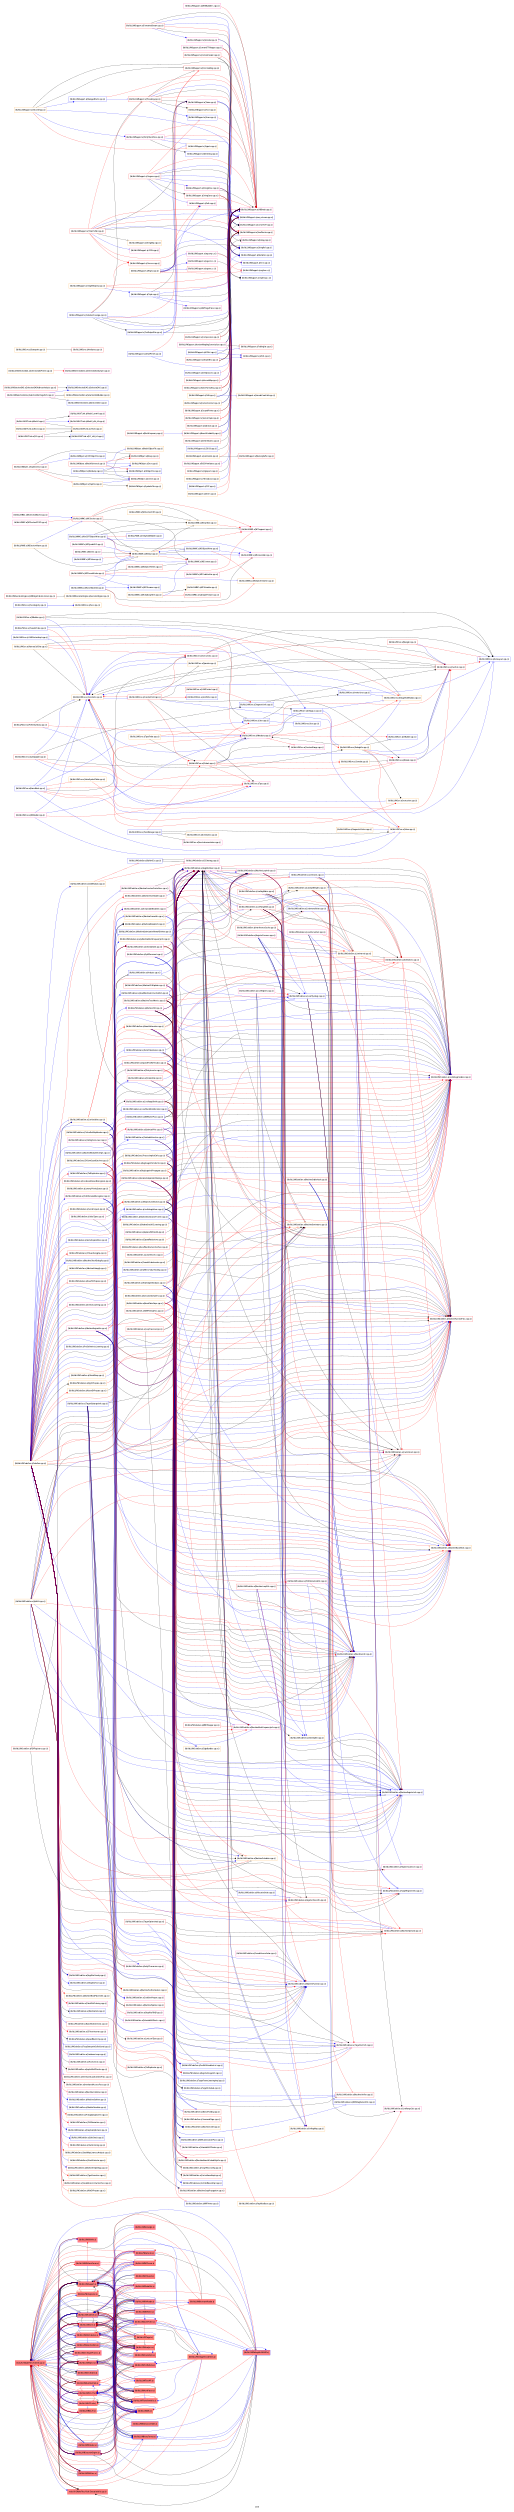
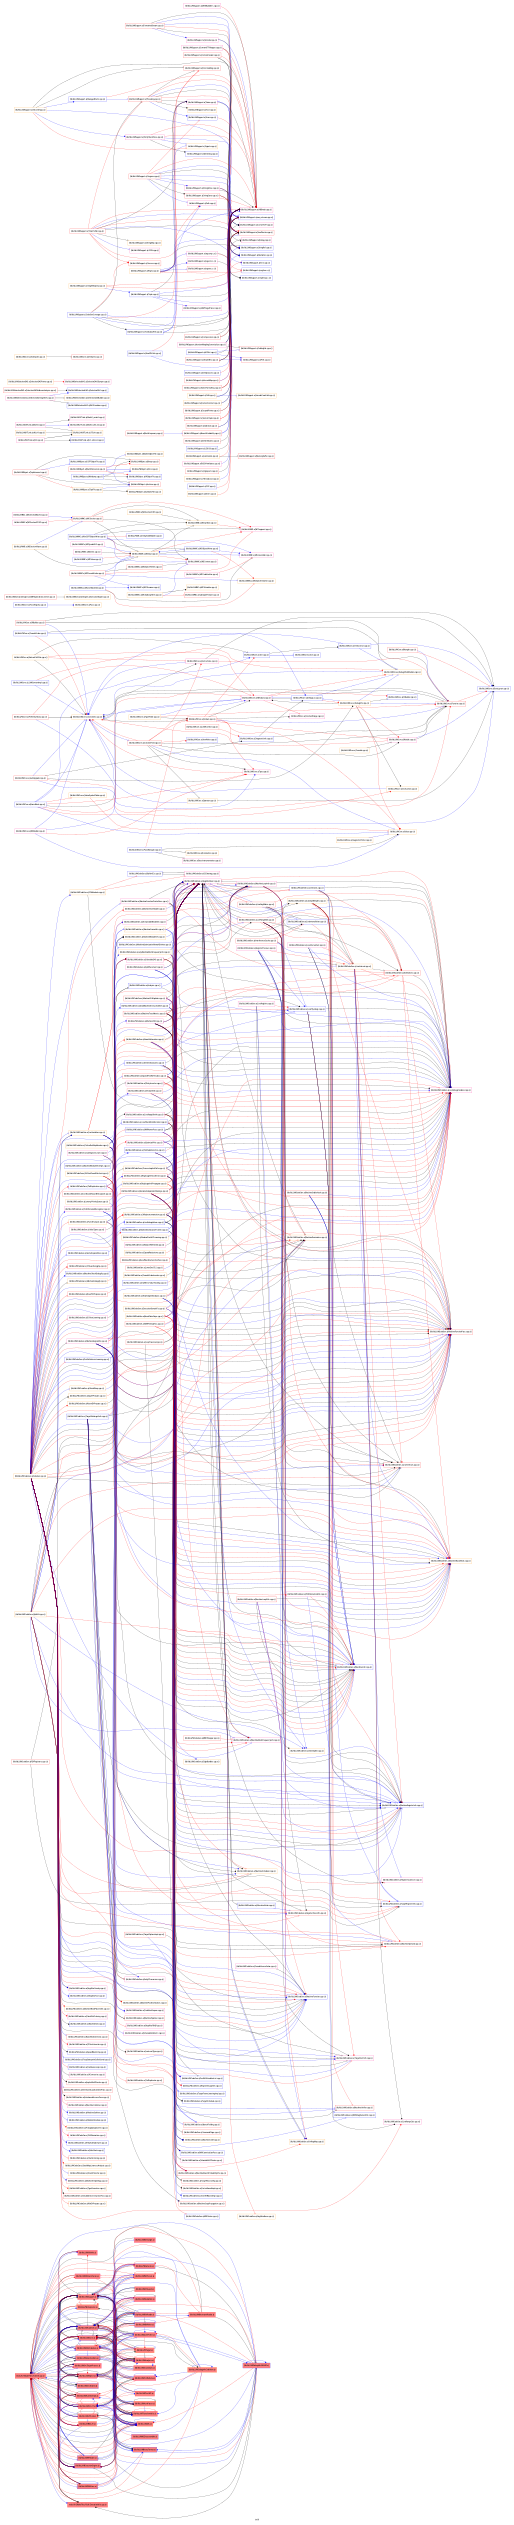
(278, 763) -> (312, 752)
(49, 2450) -> (49, 2463)
